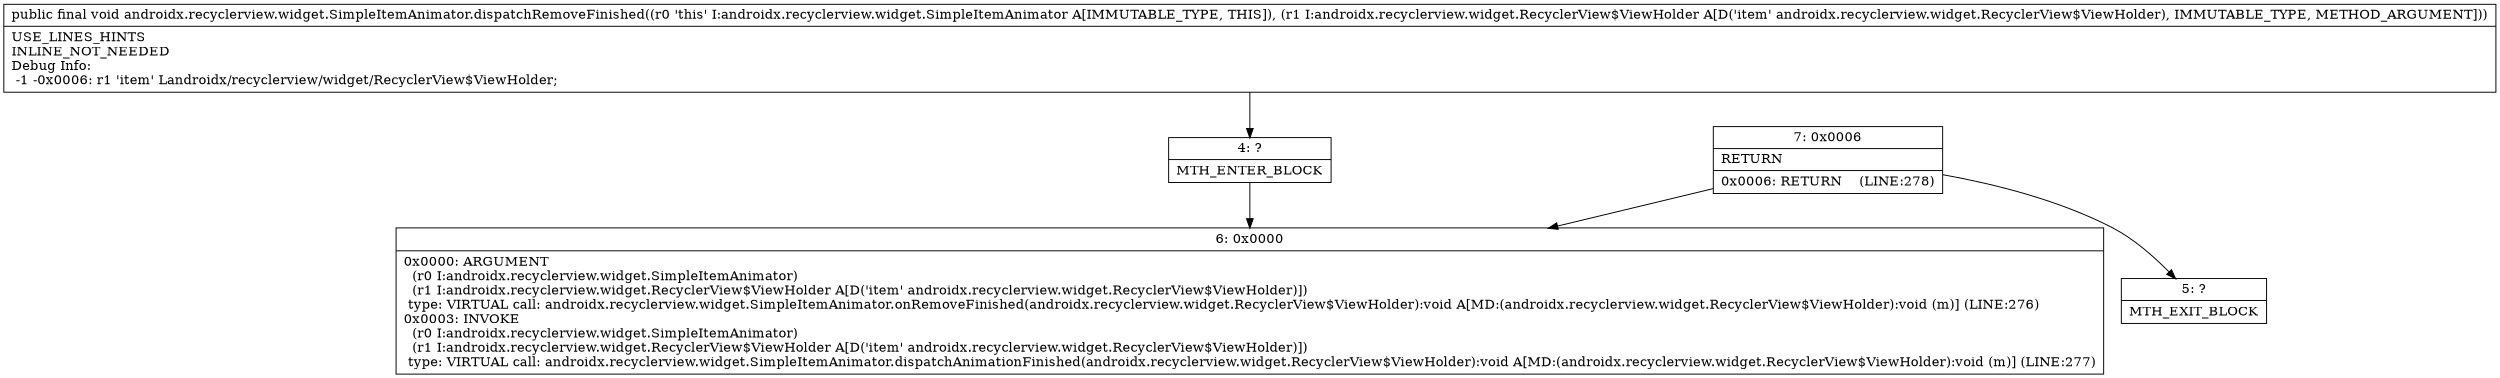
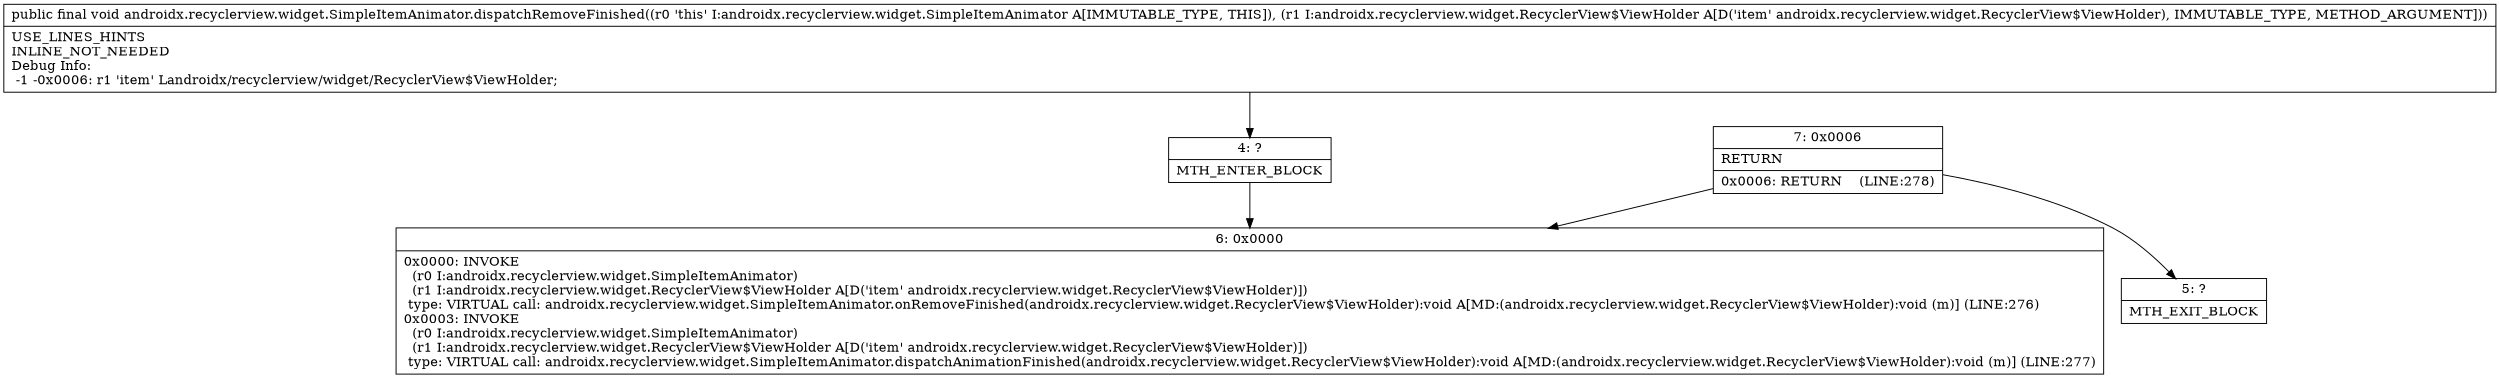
(481, 262) -> (466, 262)
